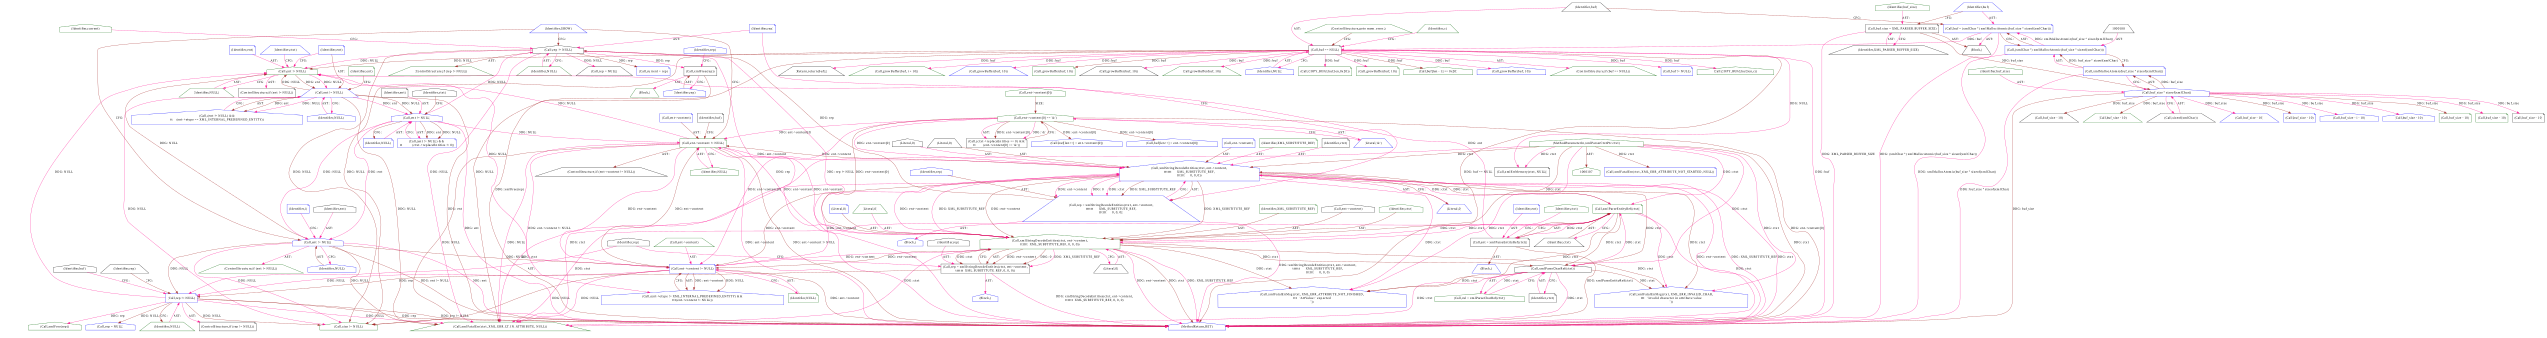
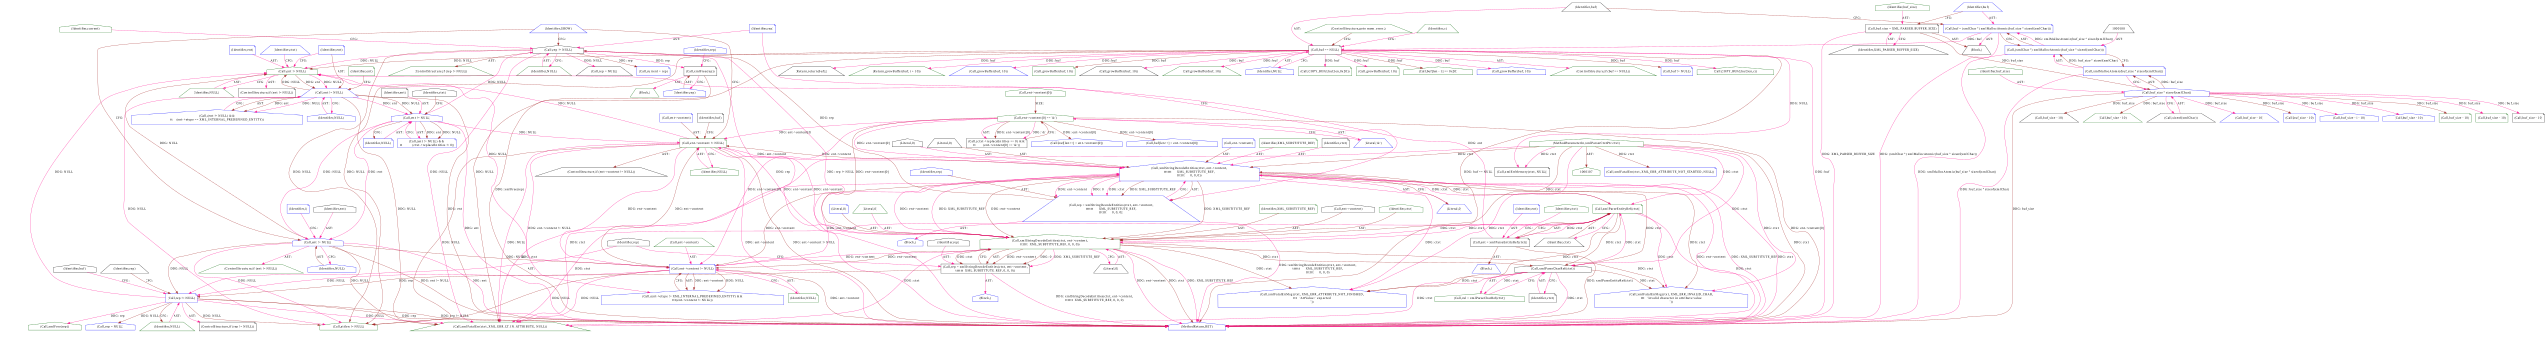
(1500, 56) -> (1500, 56)
(897, 71) -> (897, 71)
(349, 326) -> (349, 326)
